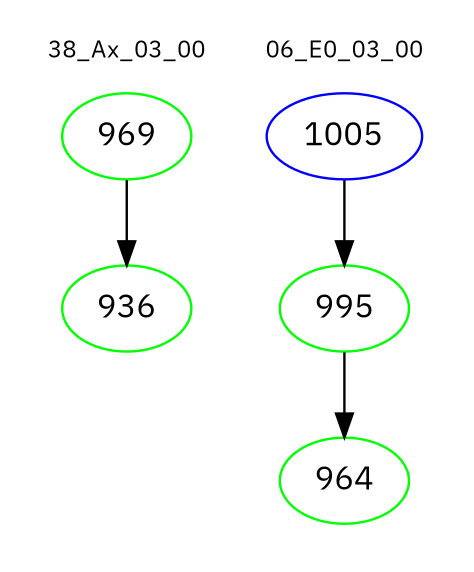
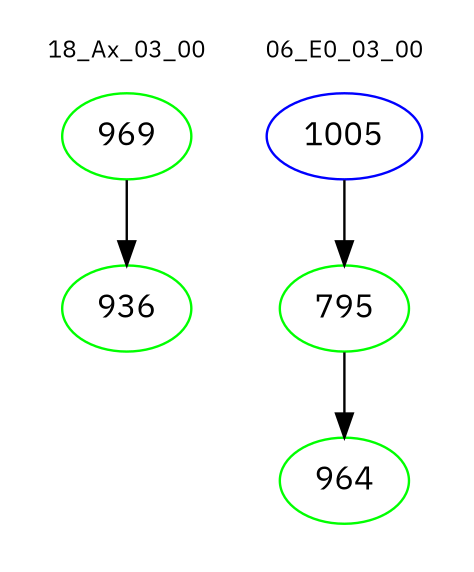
(128, 51) -> (128, 51)
(344, 309) -> (344, 309)
